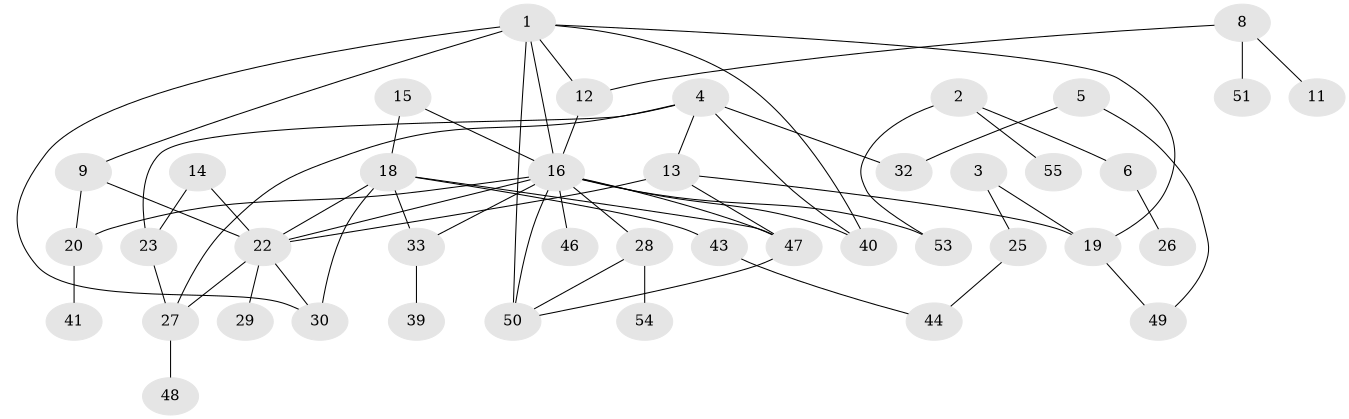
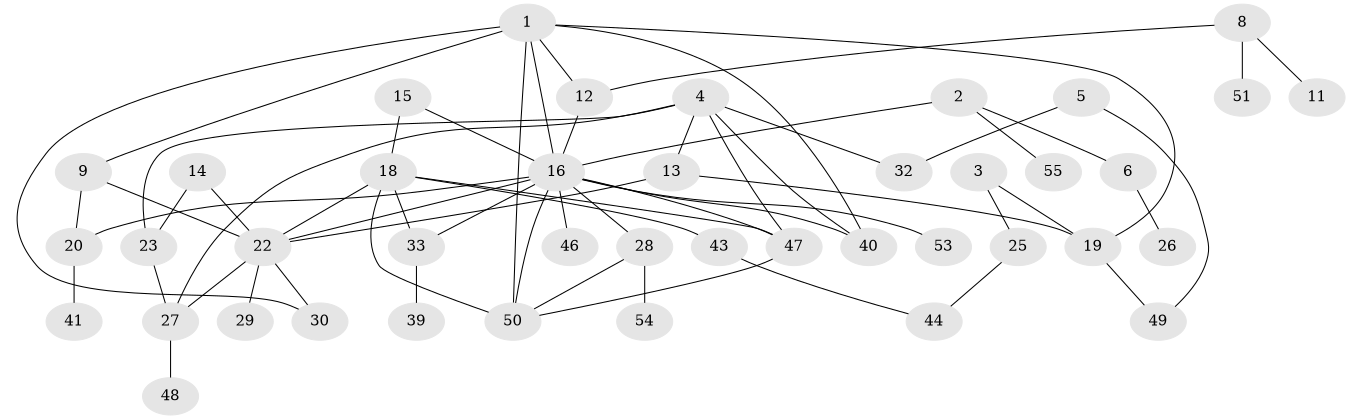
(862, 166) -> (757, 131)
(739, 213) -> (743, 174)
(339, 241) -> (397, 276)
